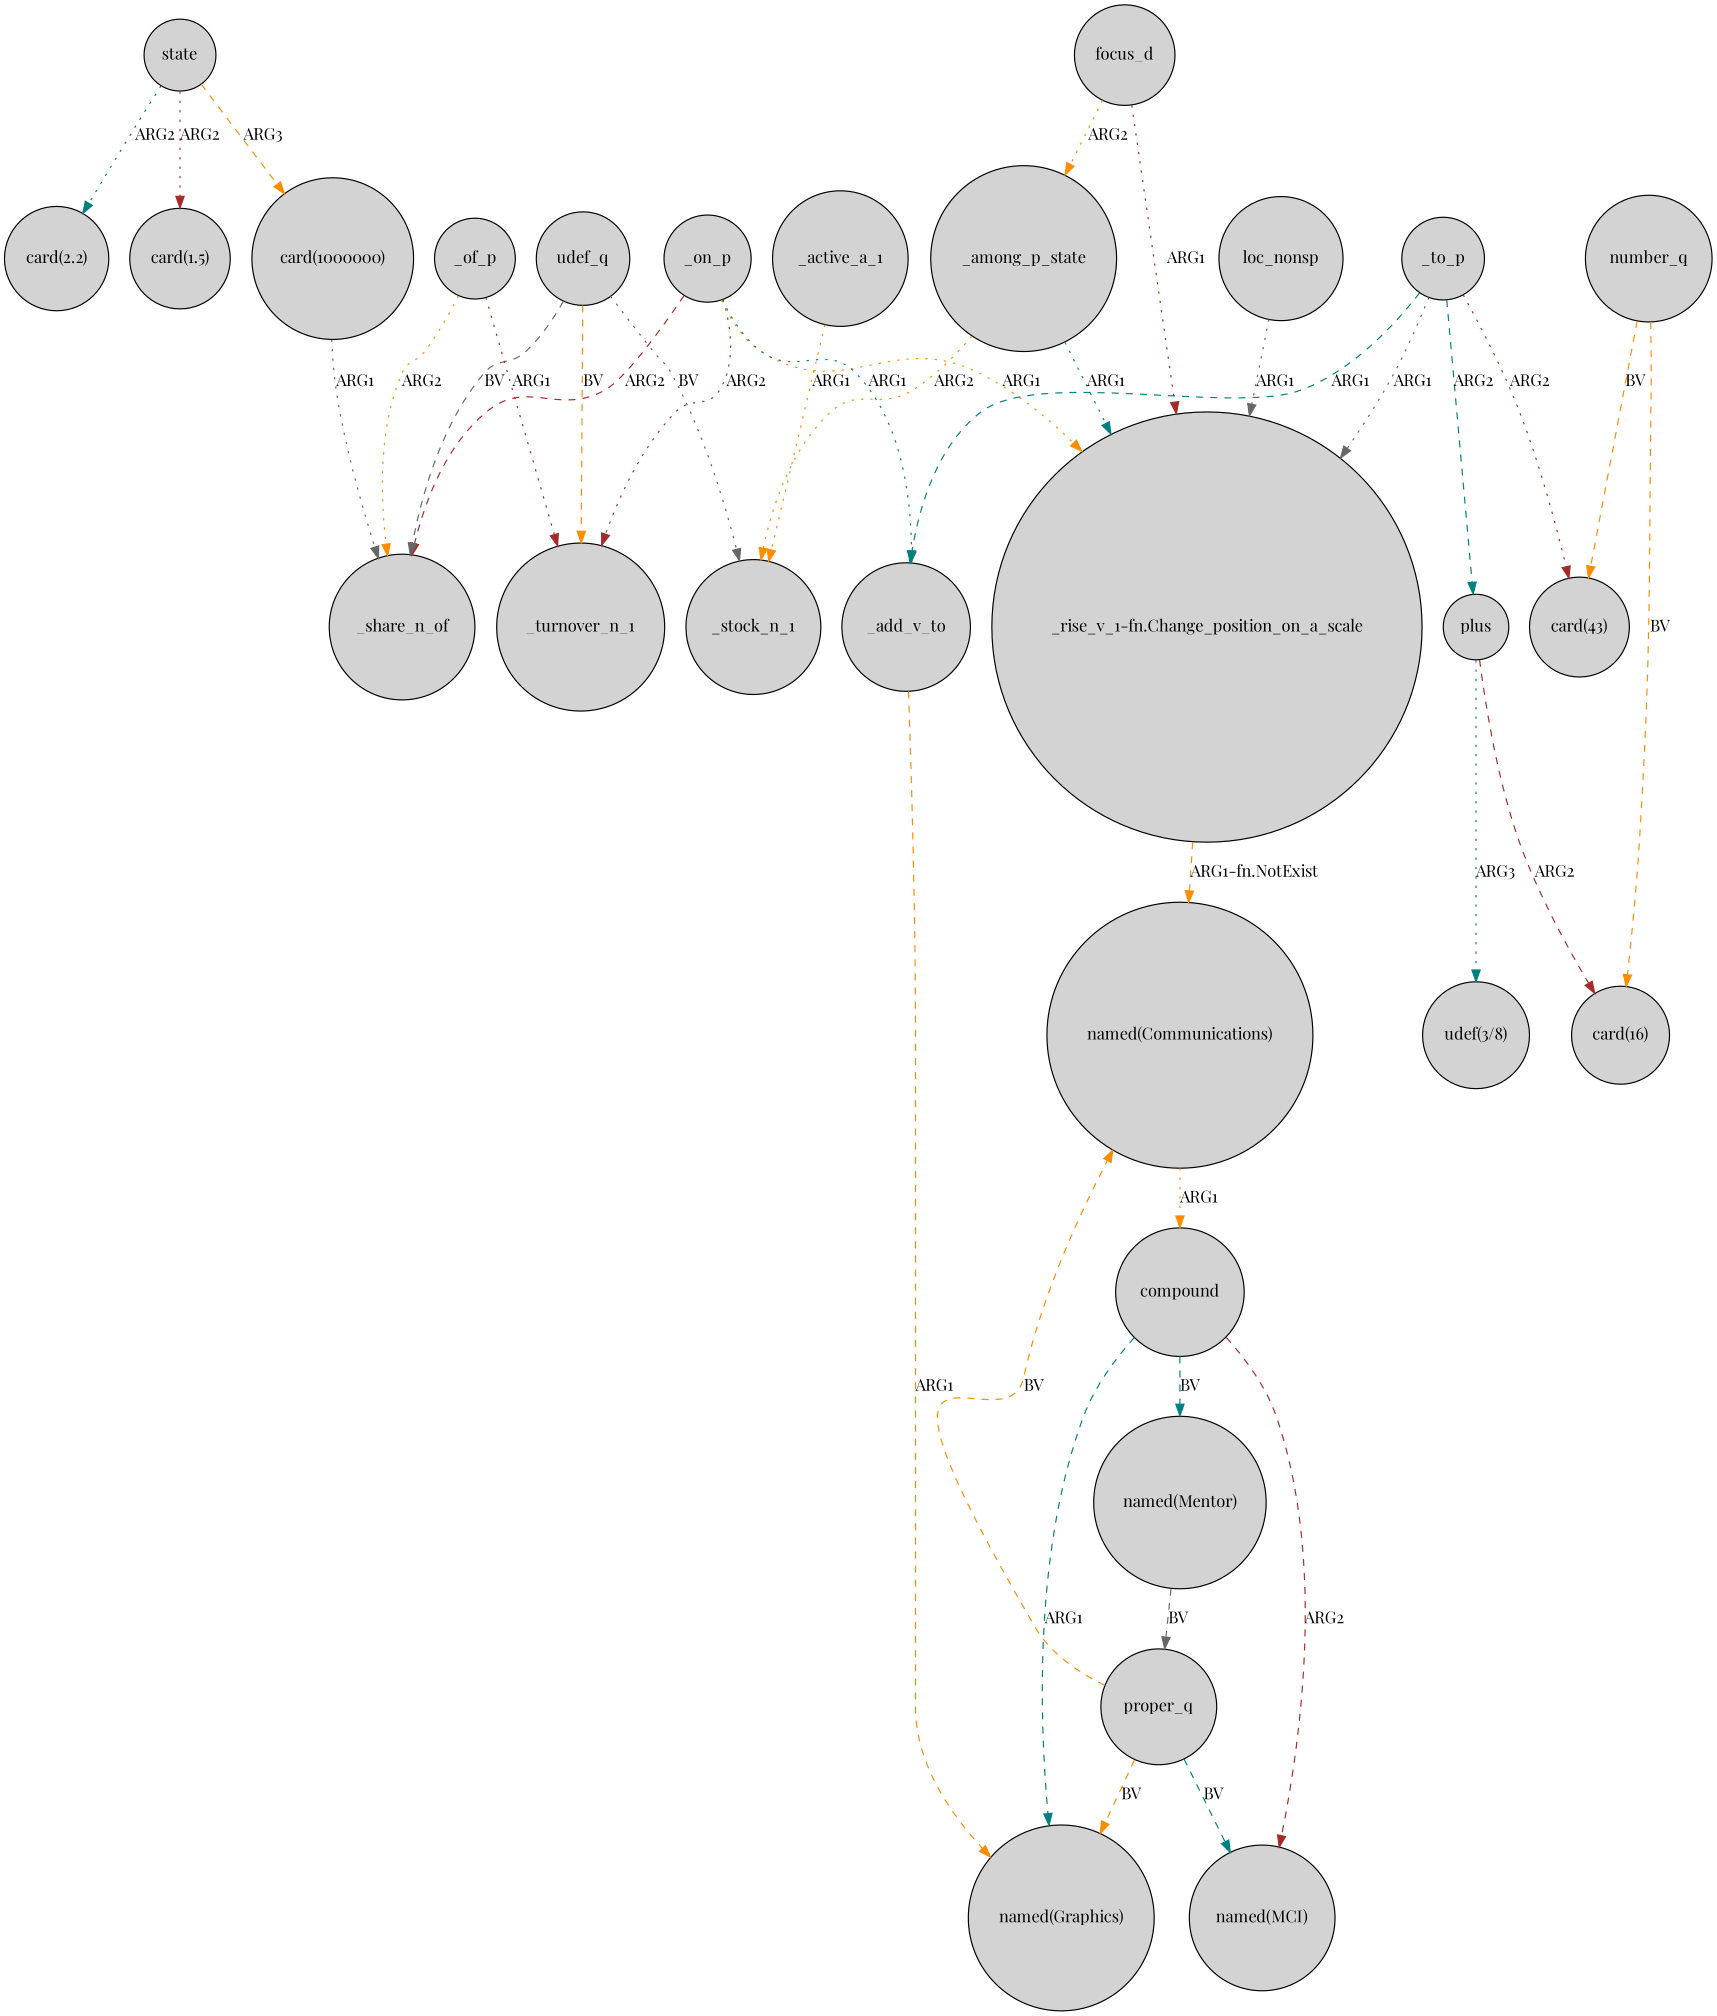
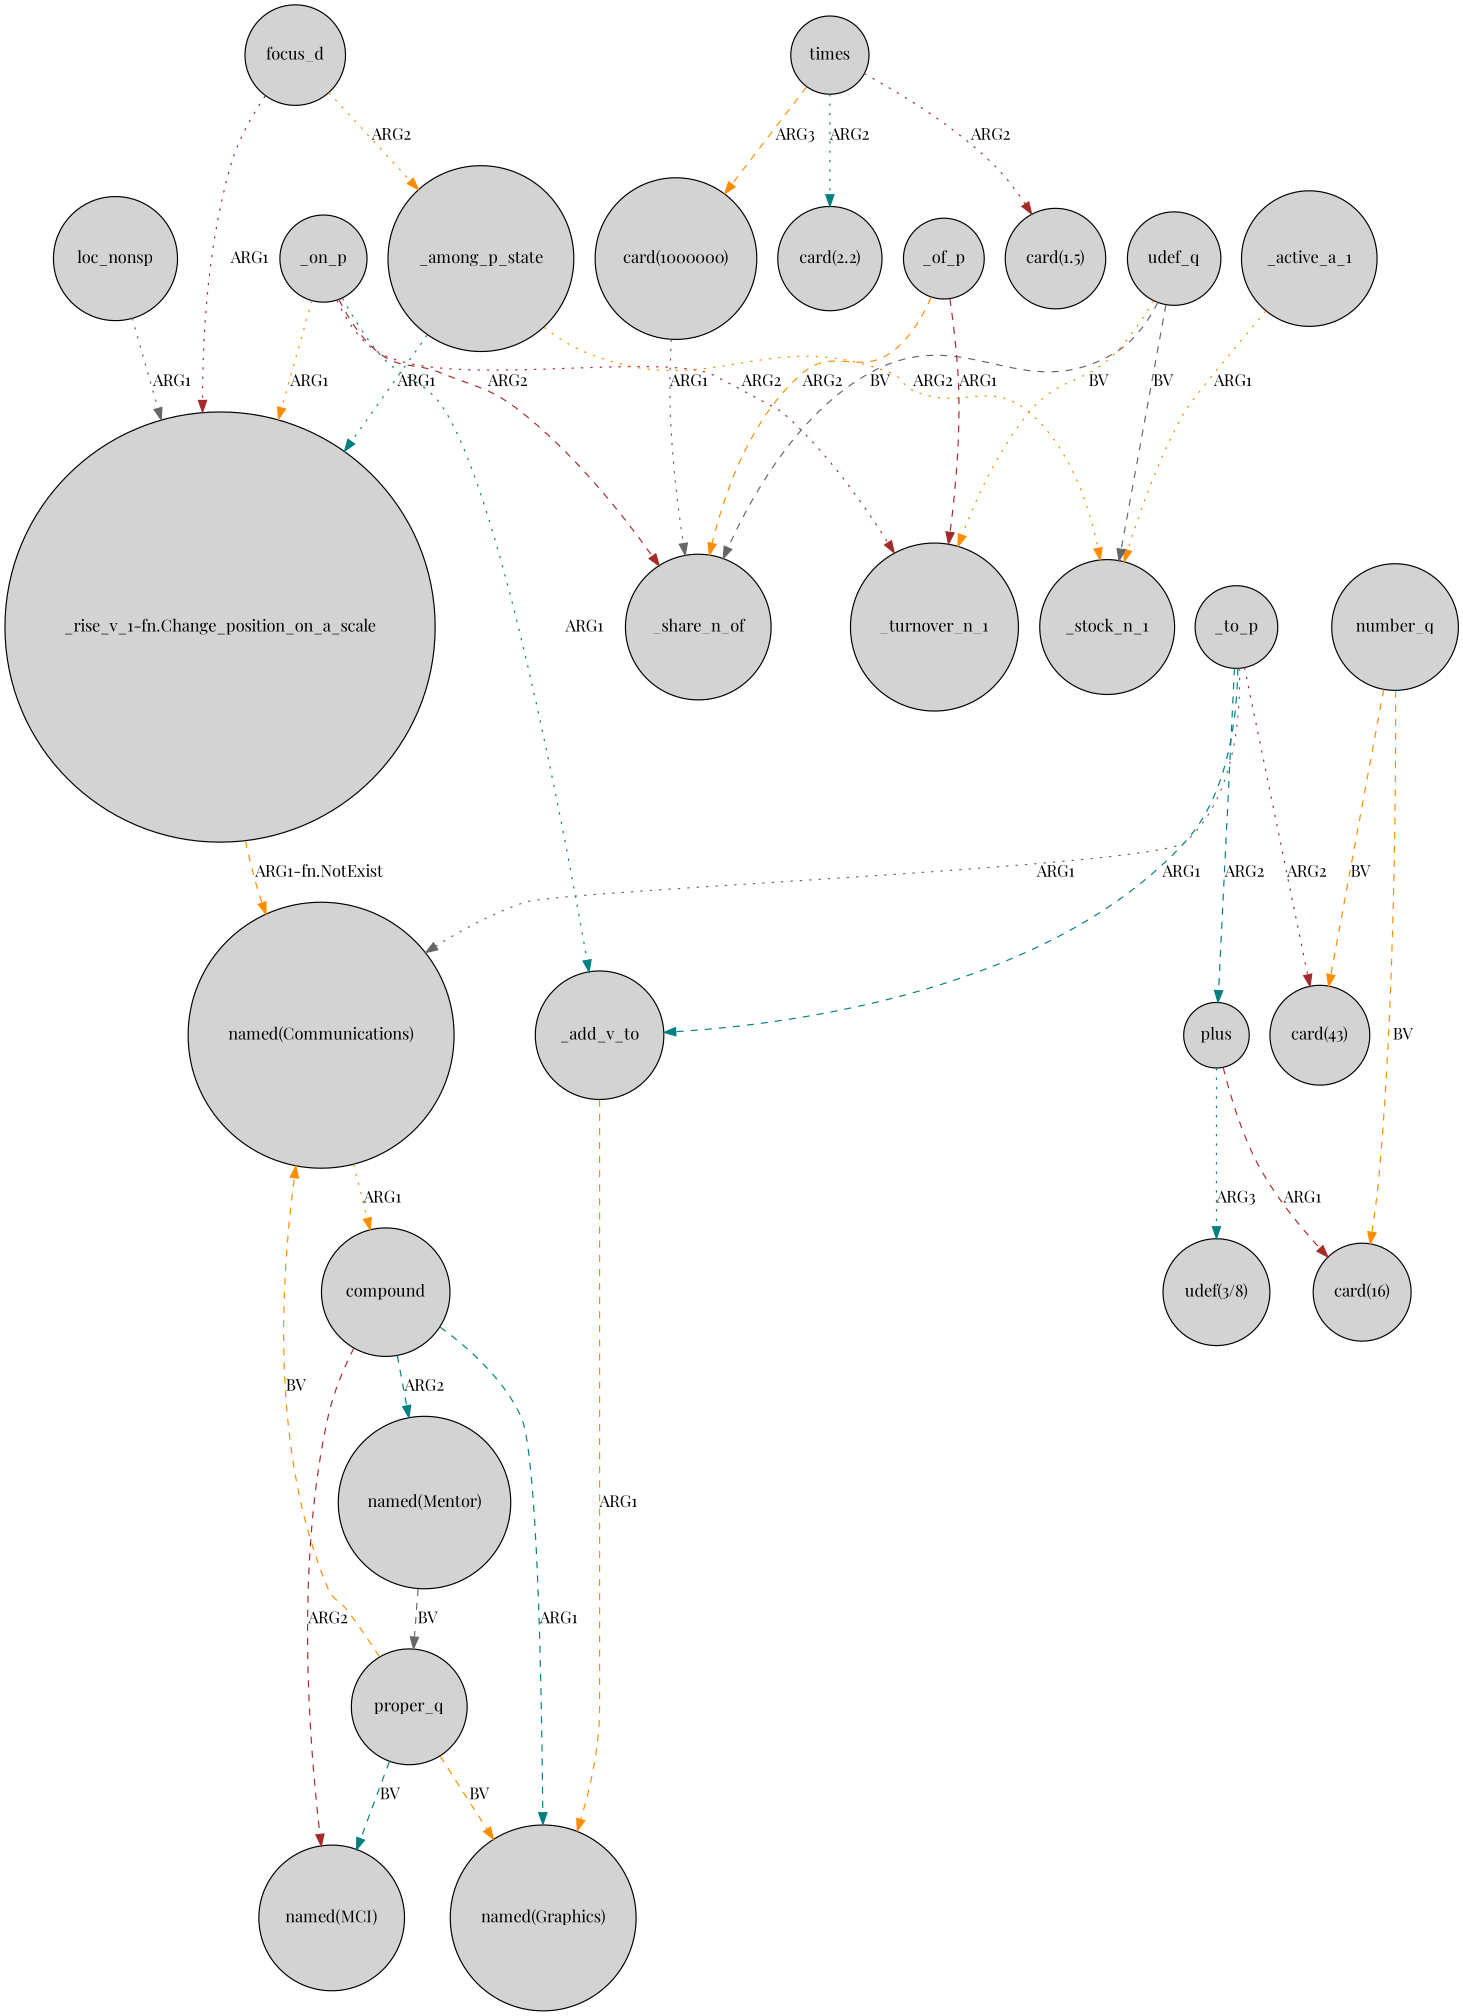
(180, 55) -> (830, 55)
(1393, 375) -> (900, 874)
(390, 410) -> (791, 385)
(691, 414) -> (1144, 427)
(520, 416) -> (959, 416)
(582, 418) -> (1039, 401)
(1555, 872) -> (1303, 1198)
(1191, 1386) -> (425, 1386)
